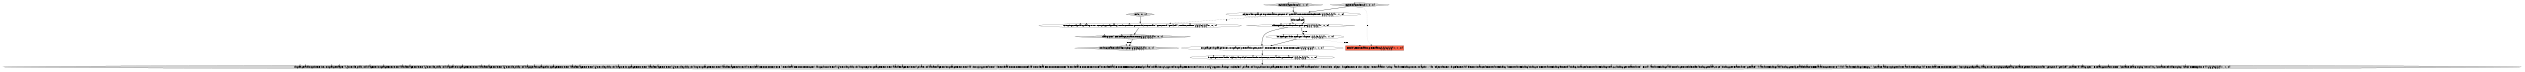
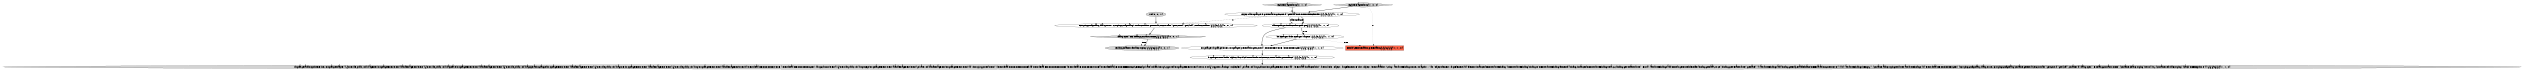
(1140, 14) -> (1156, 14)
(1301, 26) -> (1301, 26)
(1127, 48) -> (1142, 48)
